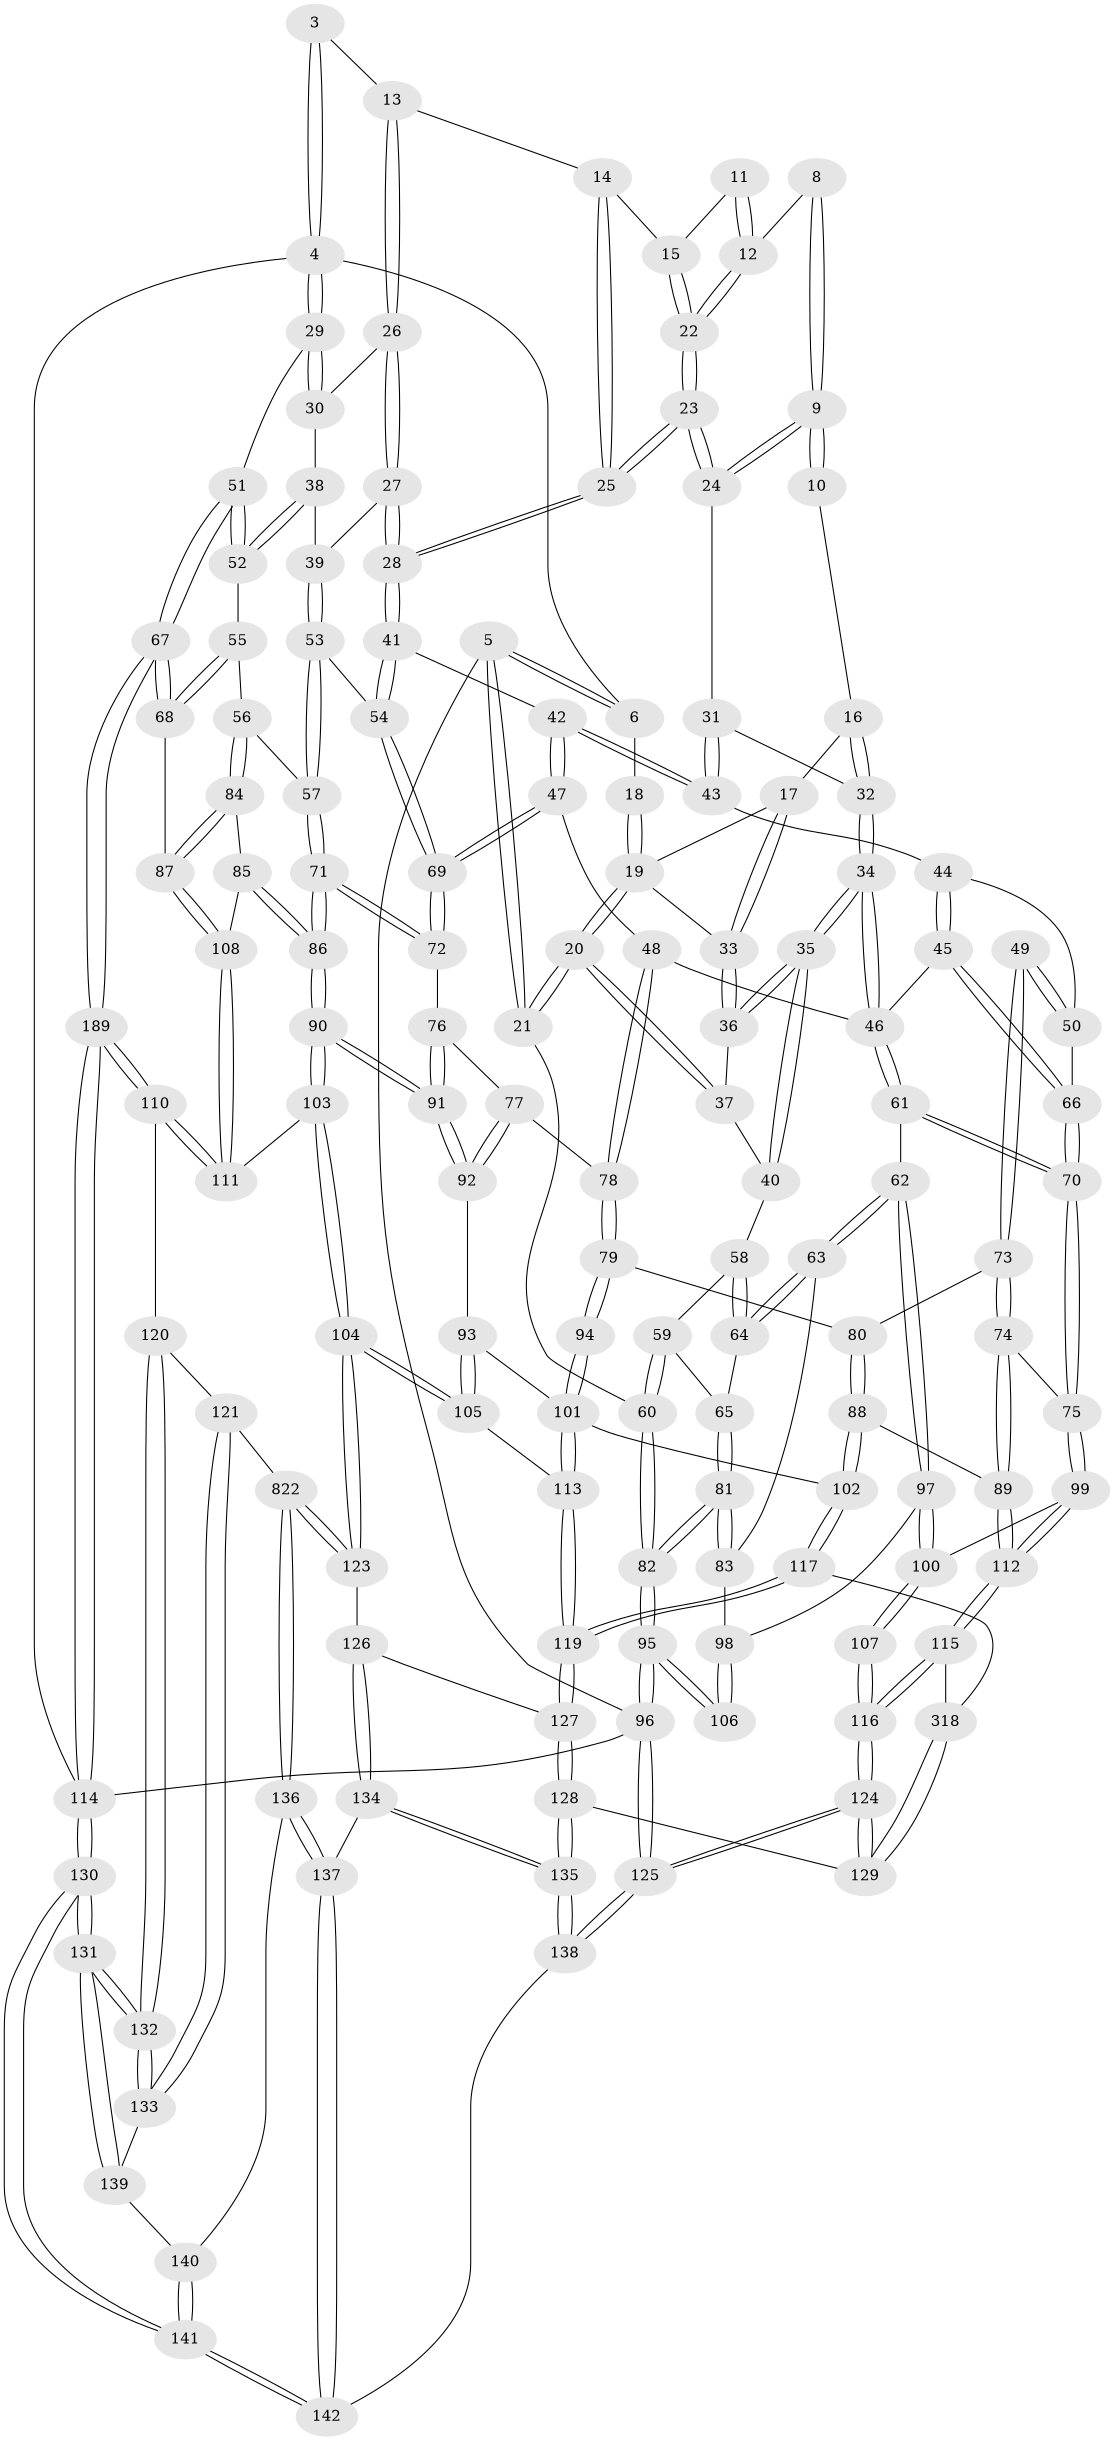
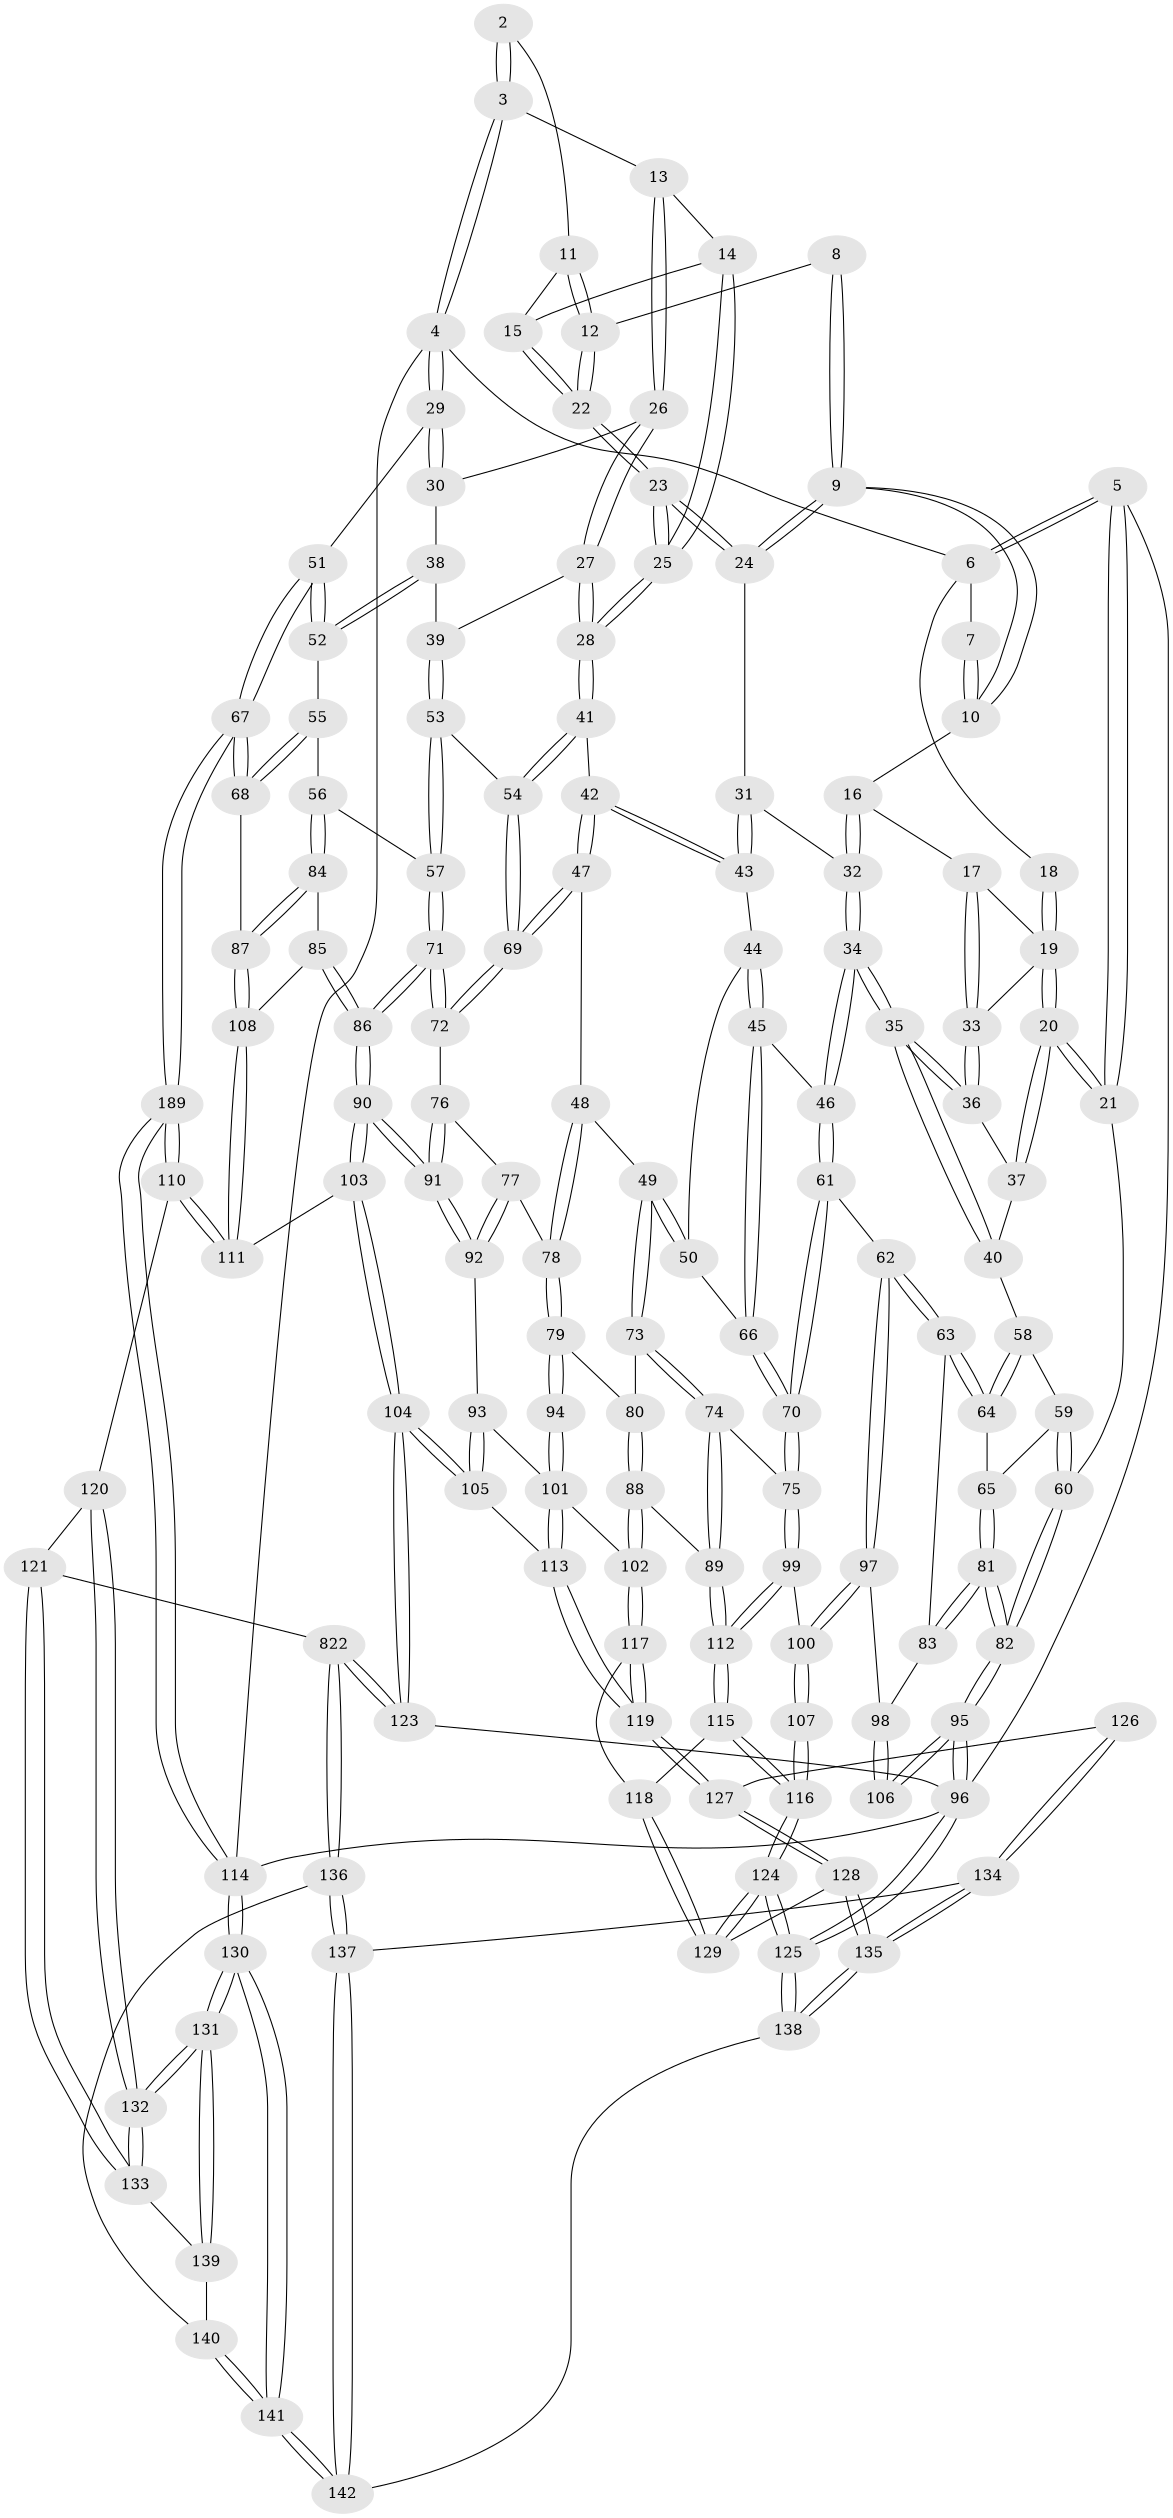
none -> (504, 24)
none -> (971, 641)
(747, 989) -> (615, 1143)
(357, 1606) -> (700, 1751)
(946, 1722) -> (640, 1799)
